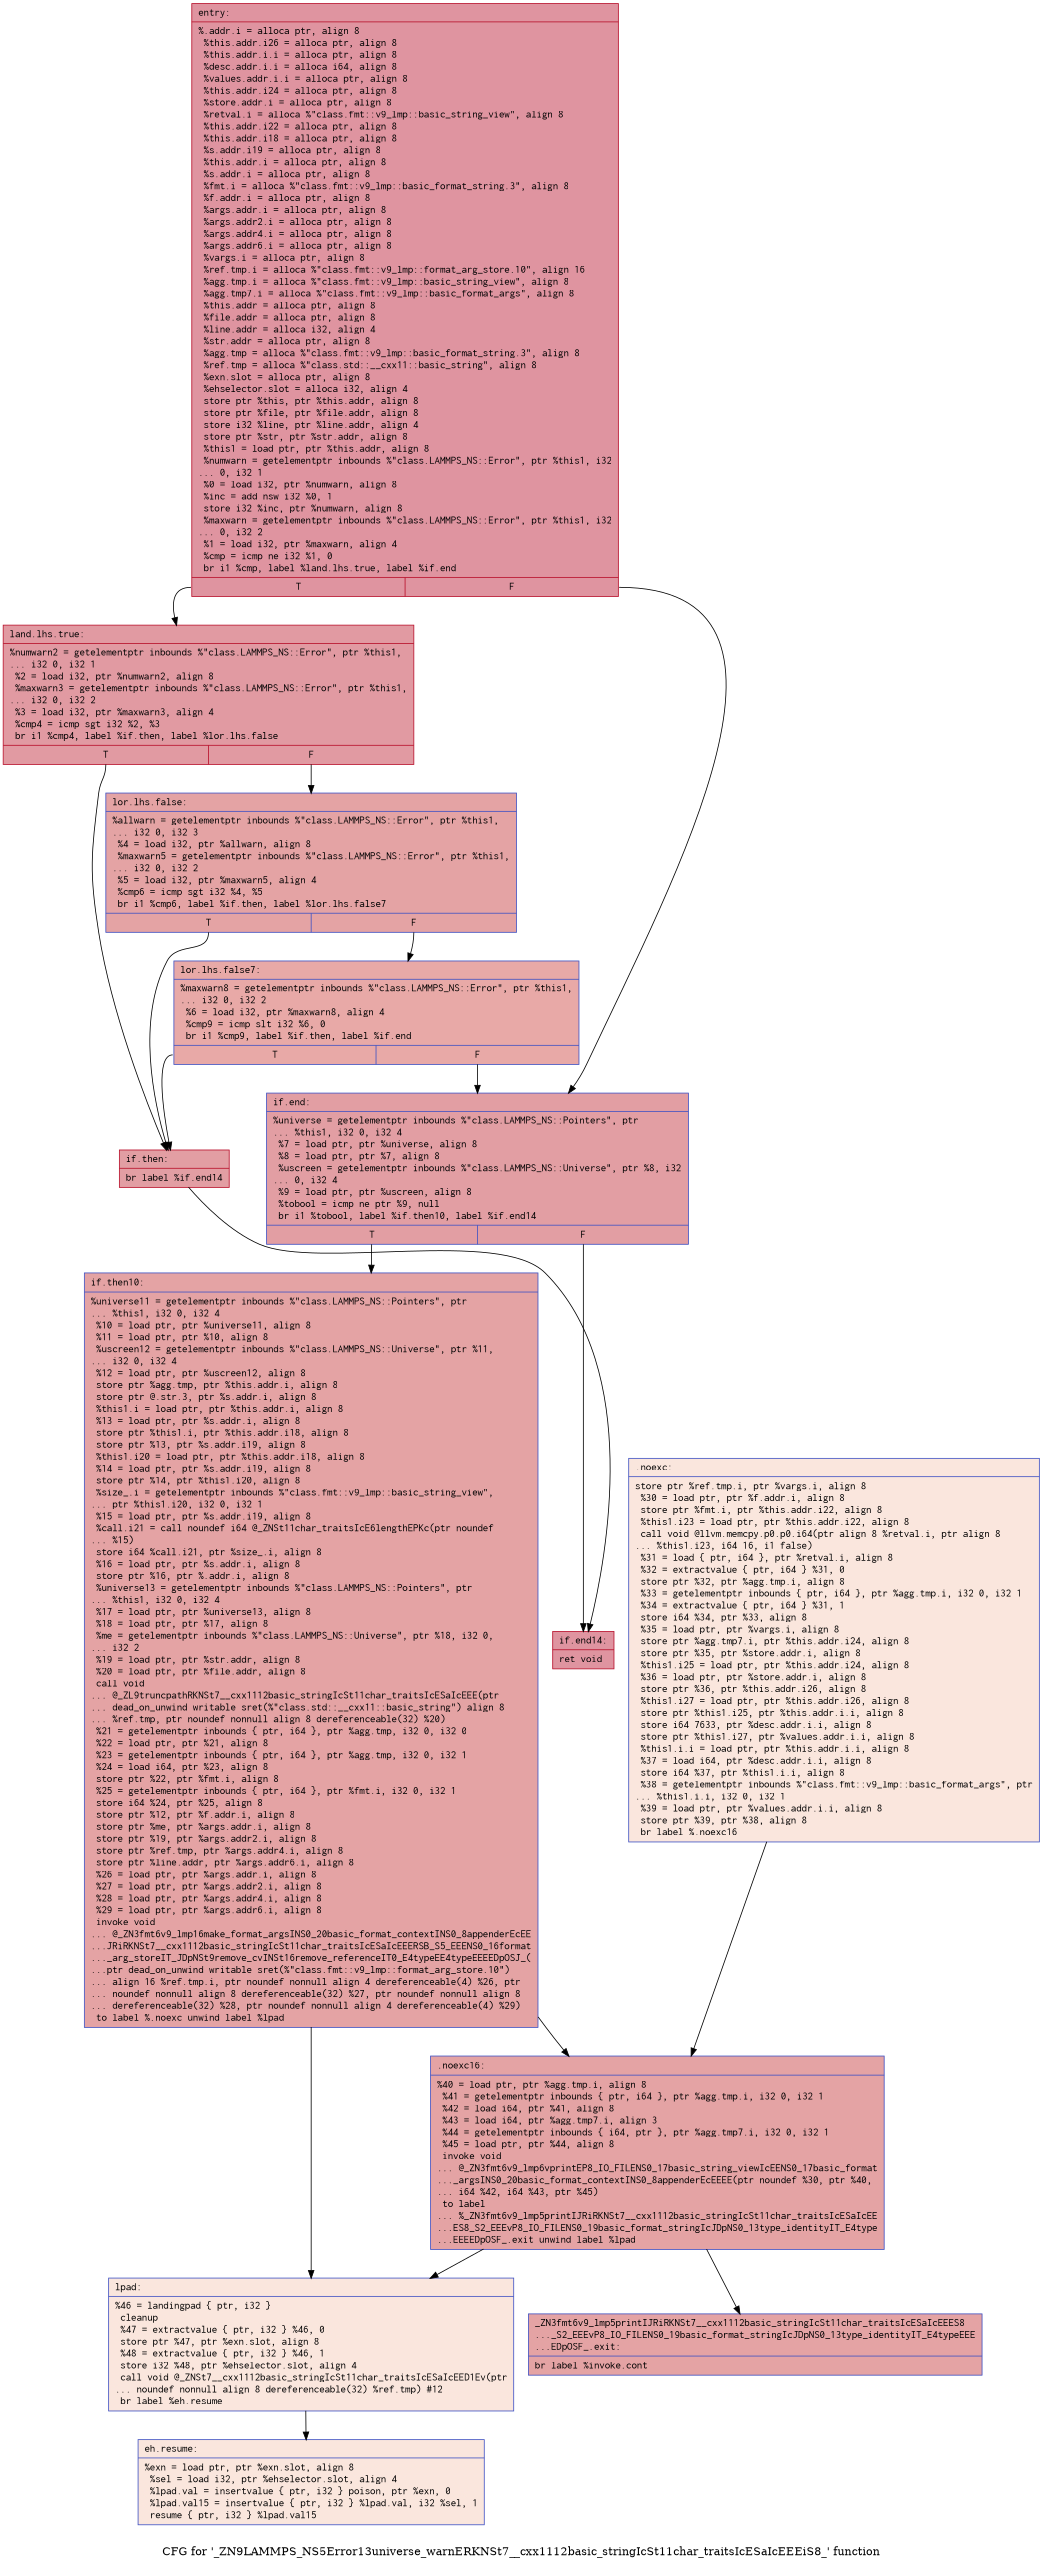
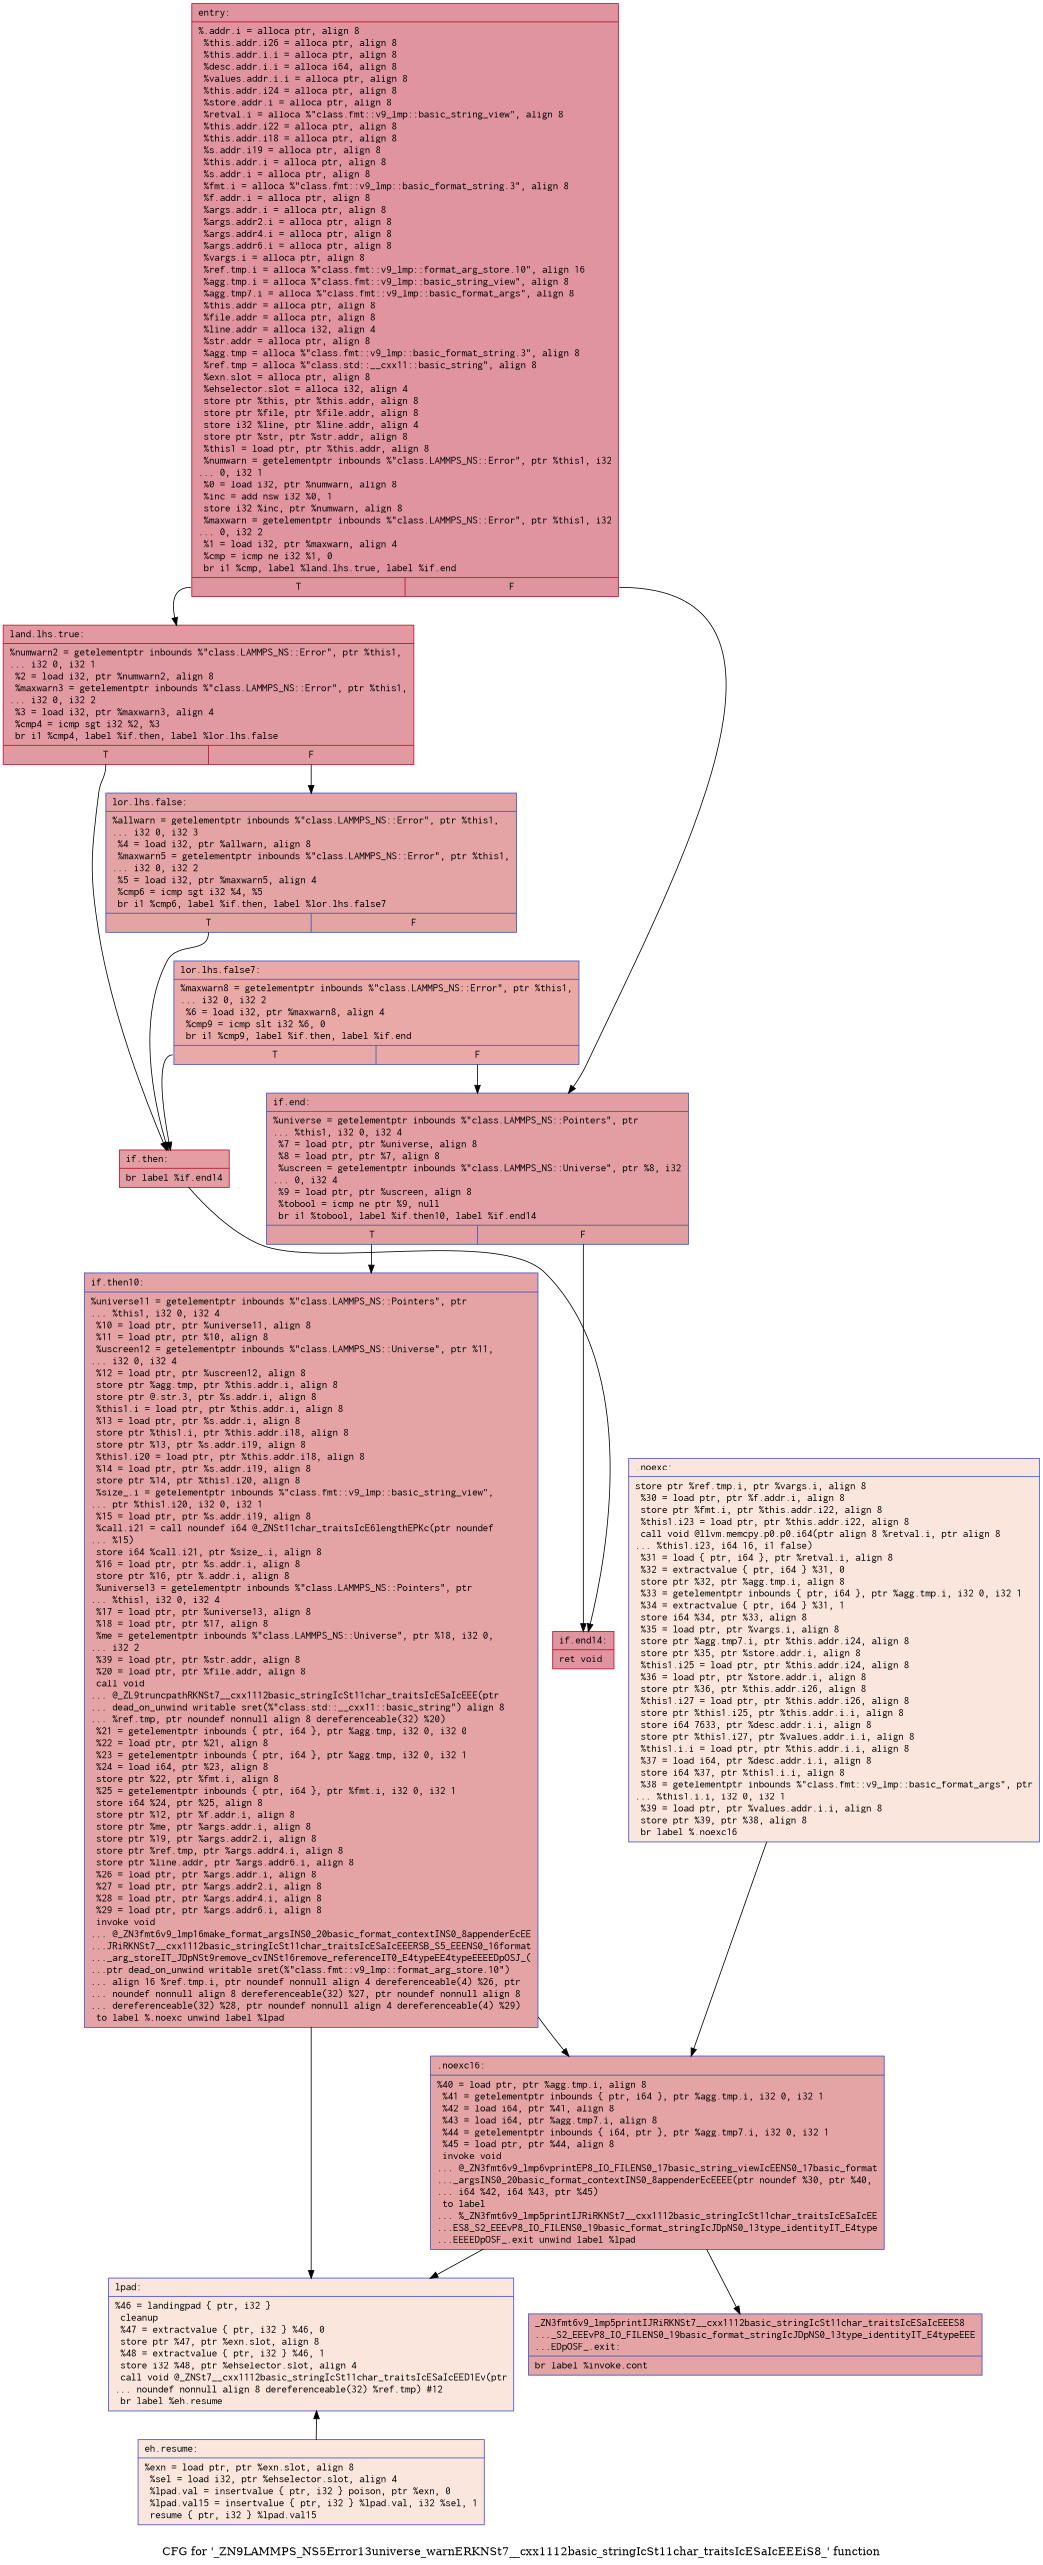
(413, 943) -> none
(196, 1659) -> (196, 1659)
(547, 2120) -> (547, 2120)
(306, 2421) -> (316, 2429)
